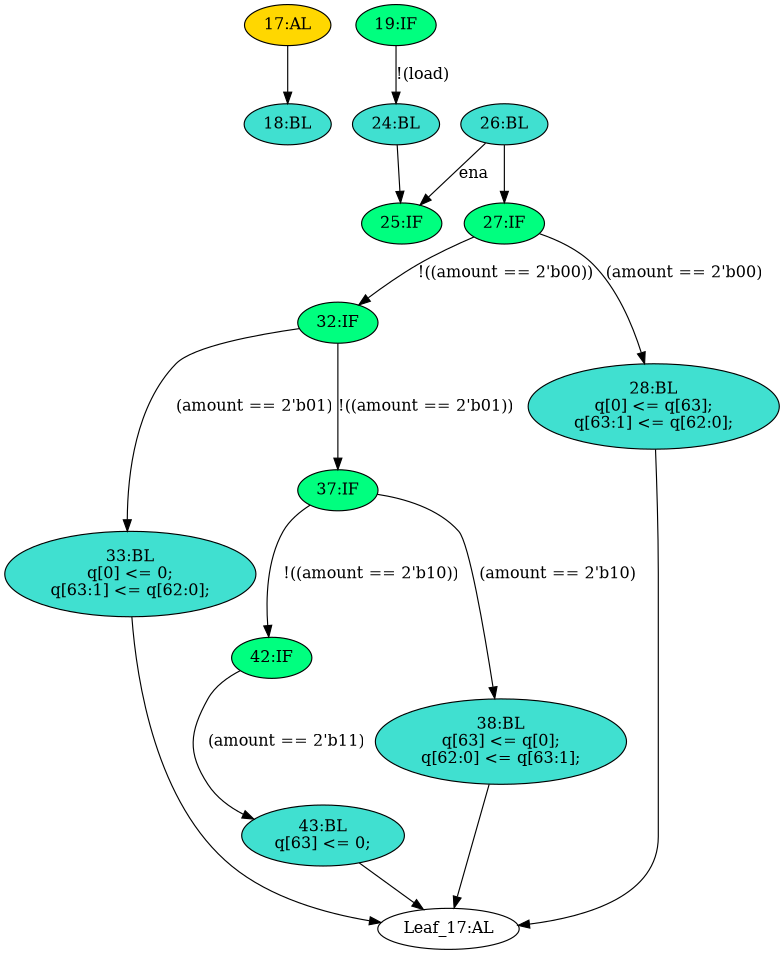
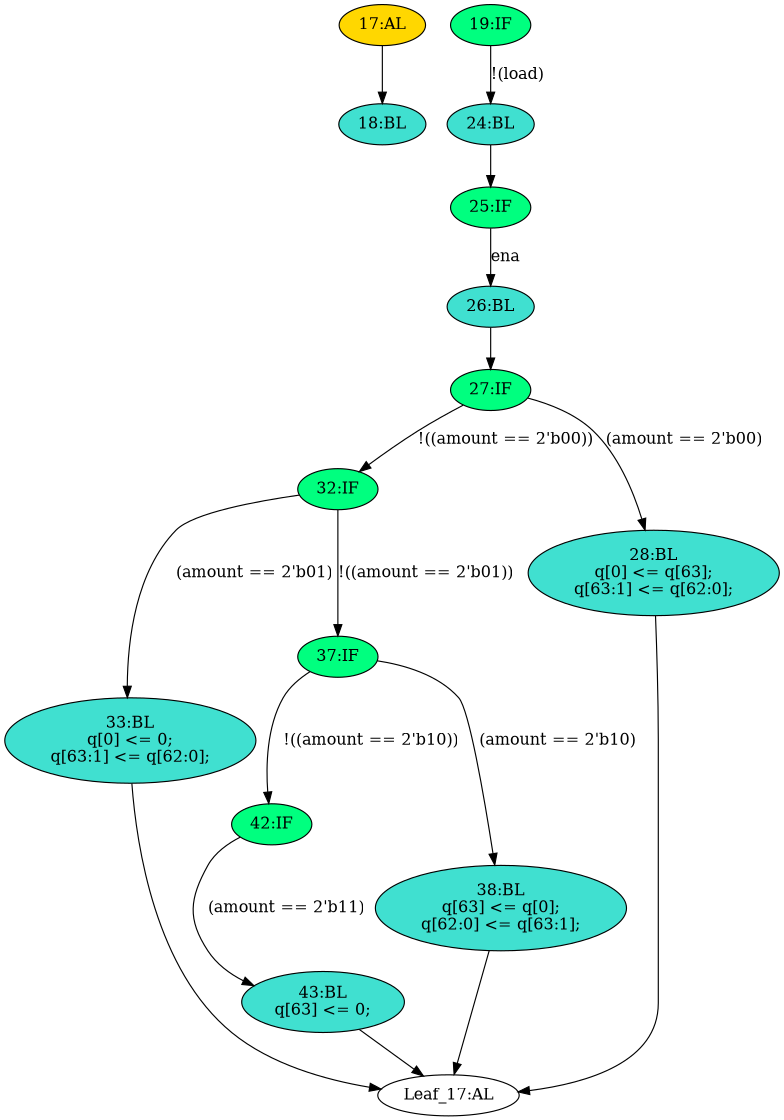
(457, 170) -> (491, 251)
